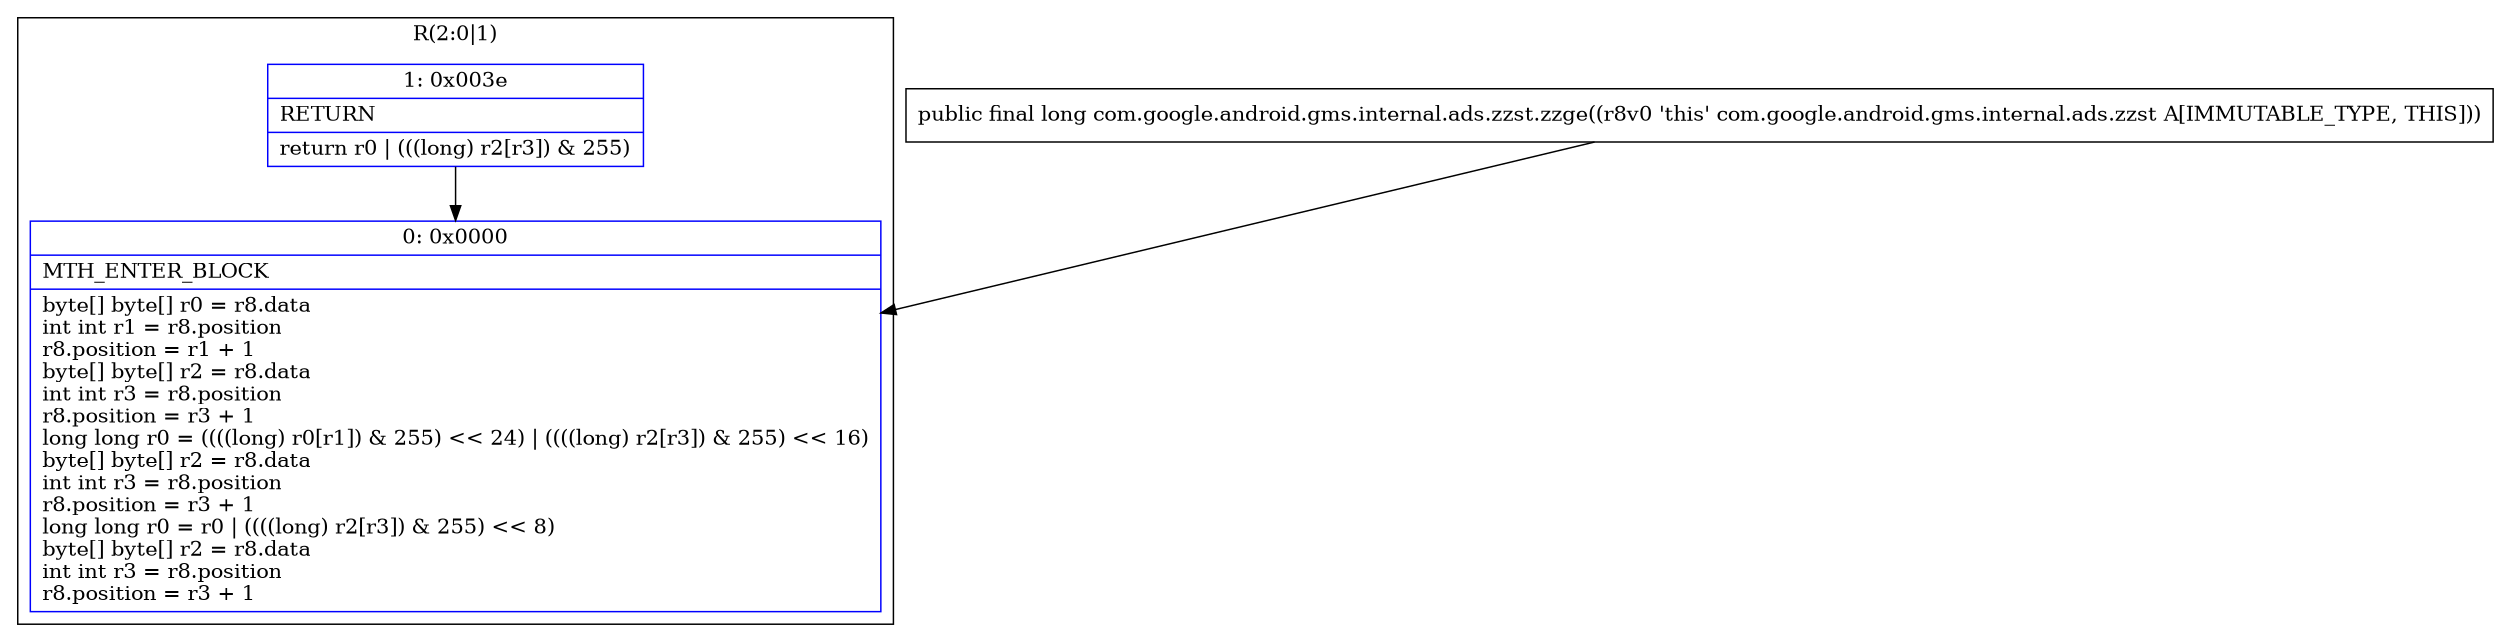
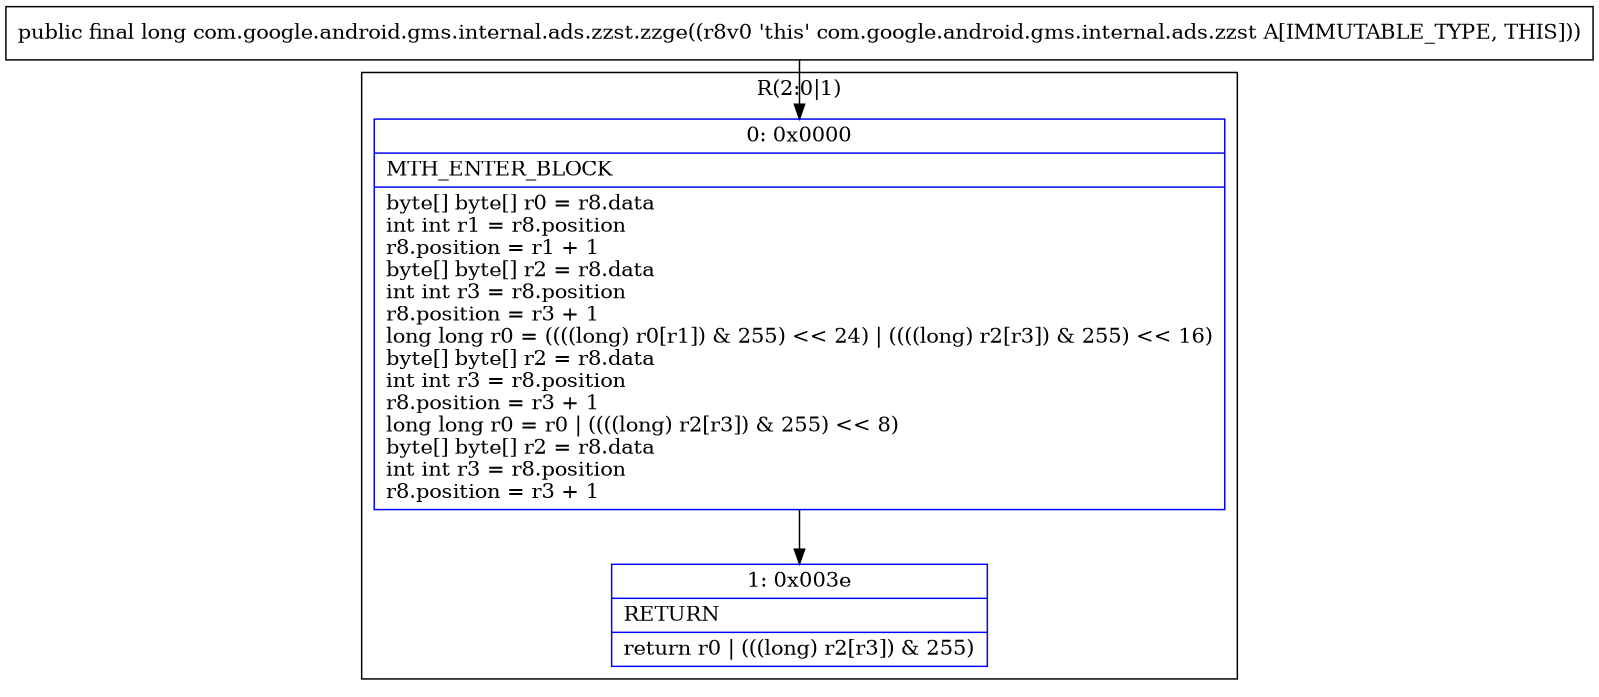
(456, 186) -> (799, 529)
